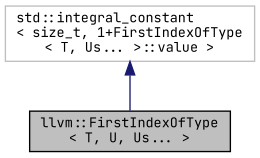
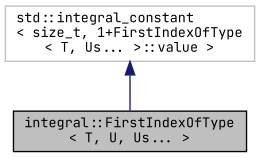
(130, 131) -> (130, 131)
